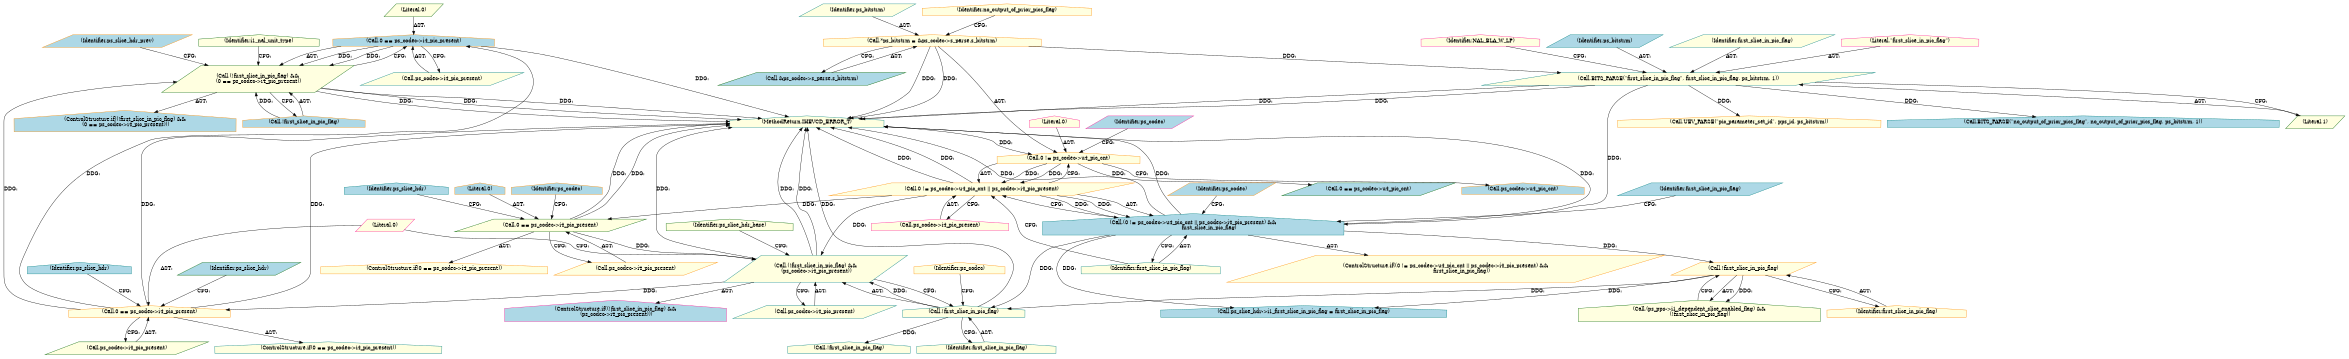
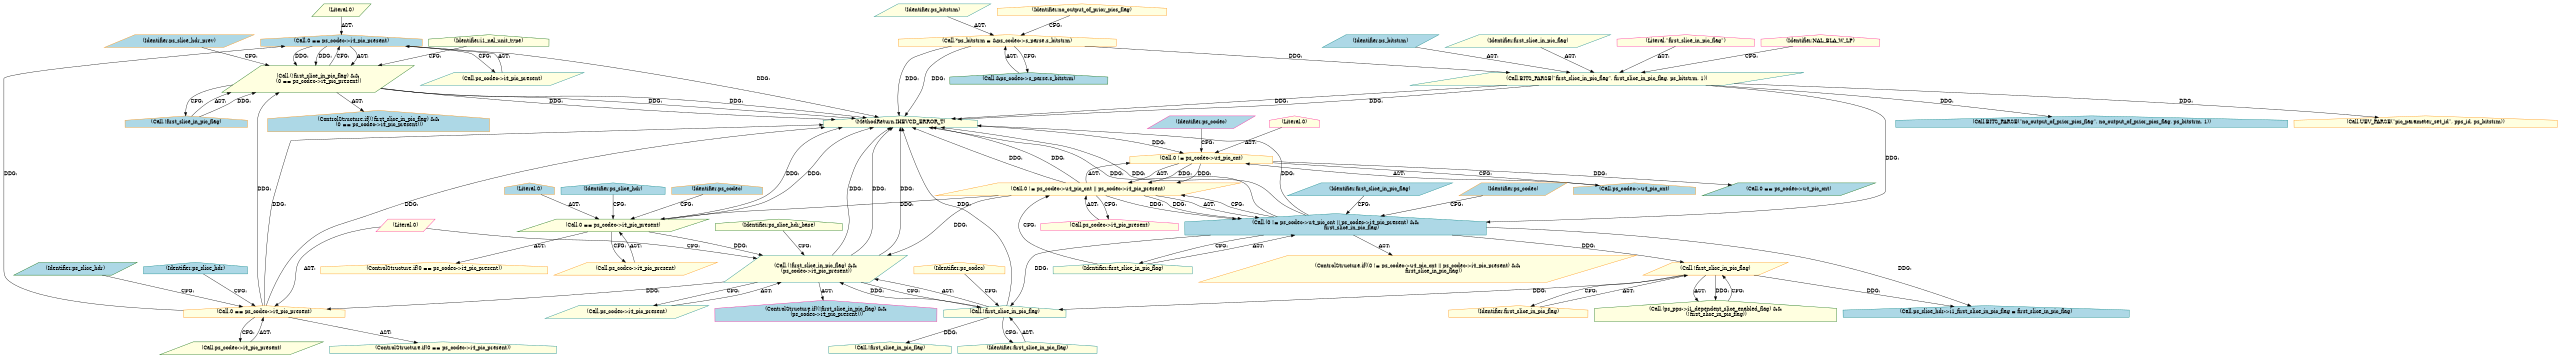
(812, 79) -> (1029, 79)
(993, 102) -> (1425, 178)
(2315, 122) -> none
(1074, 174) -> (1095, 174)
